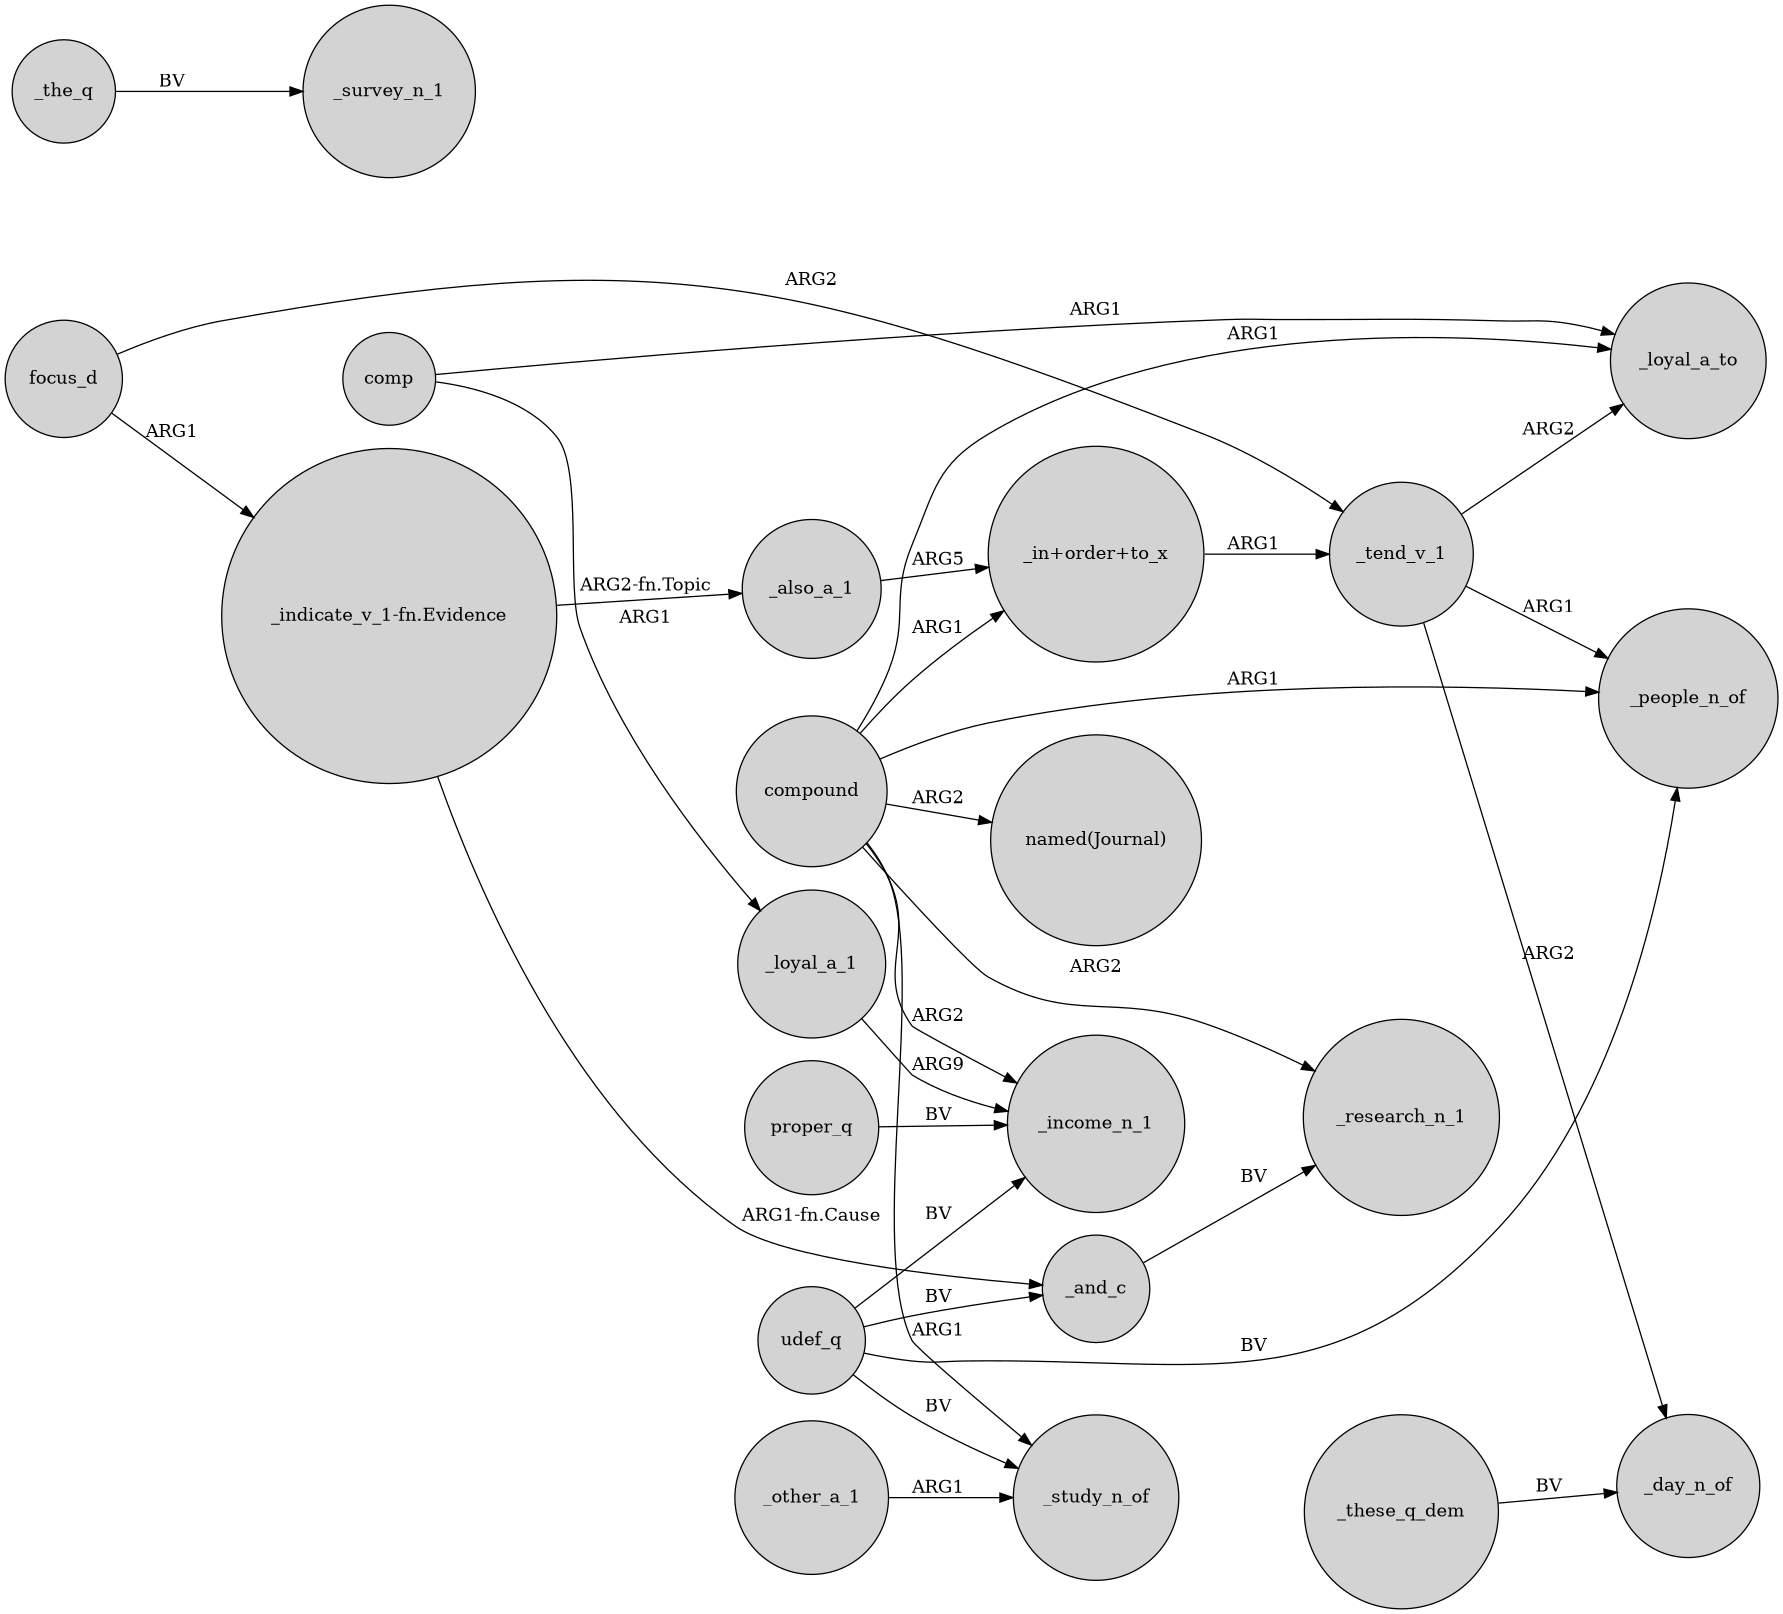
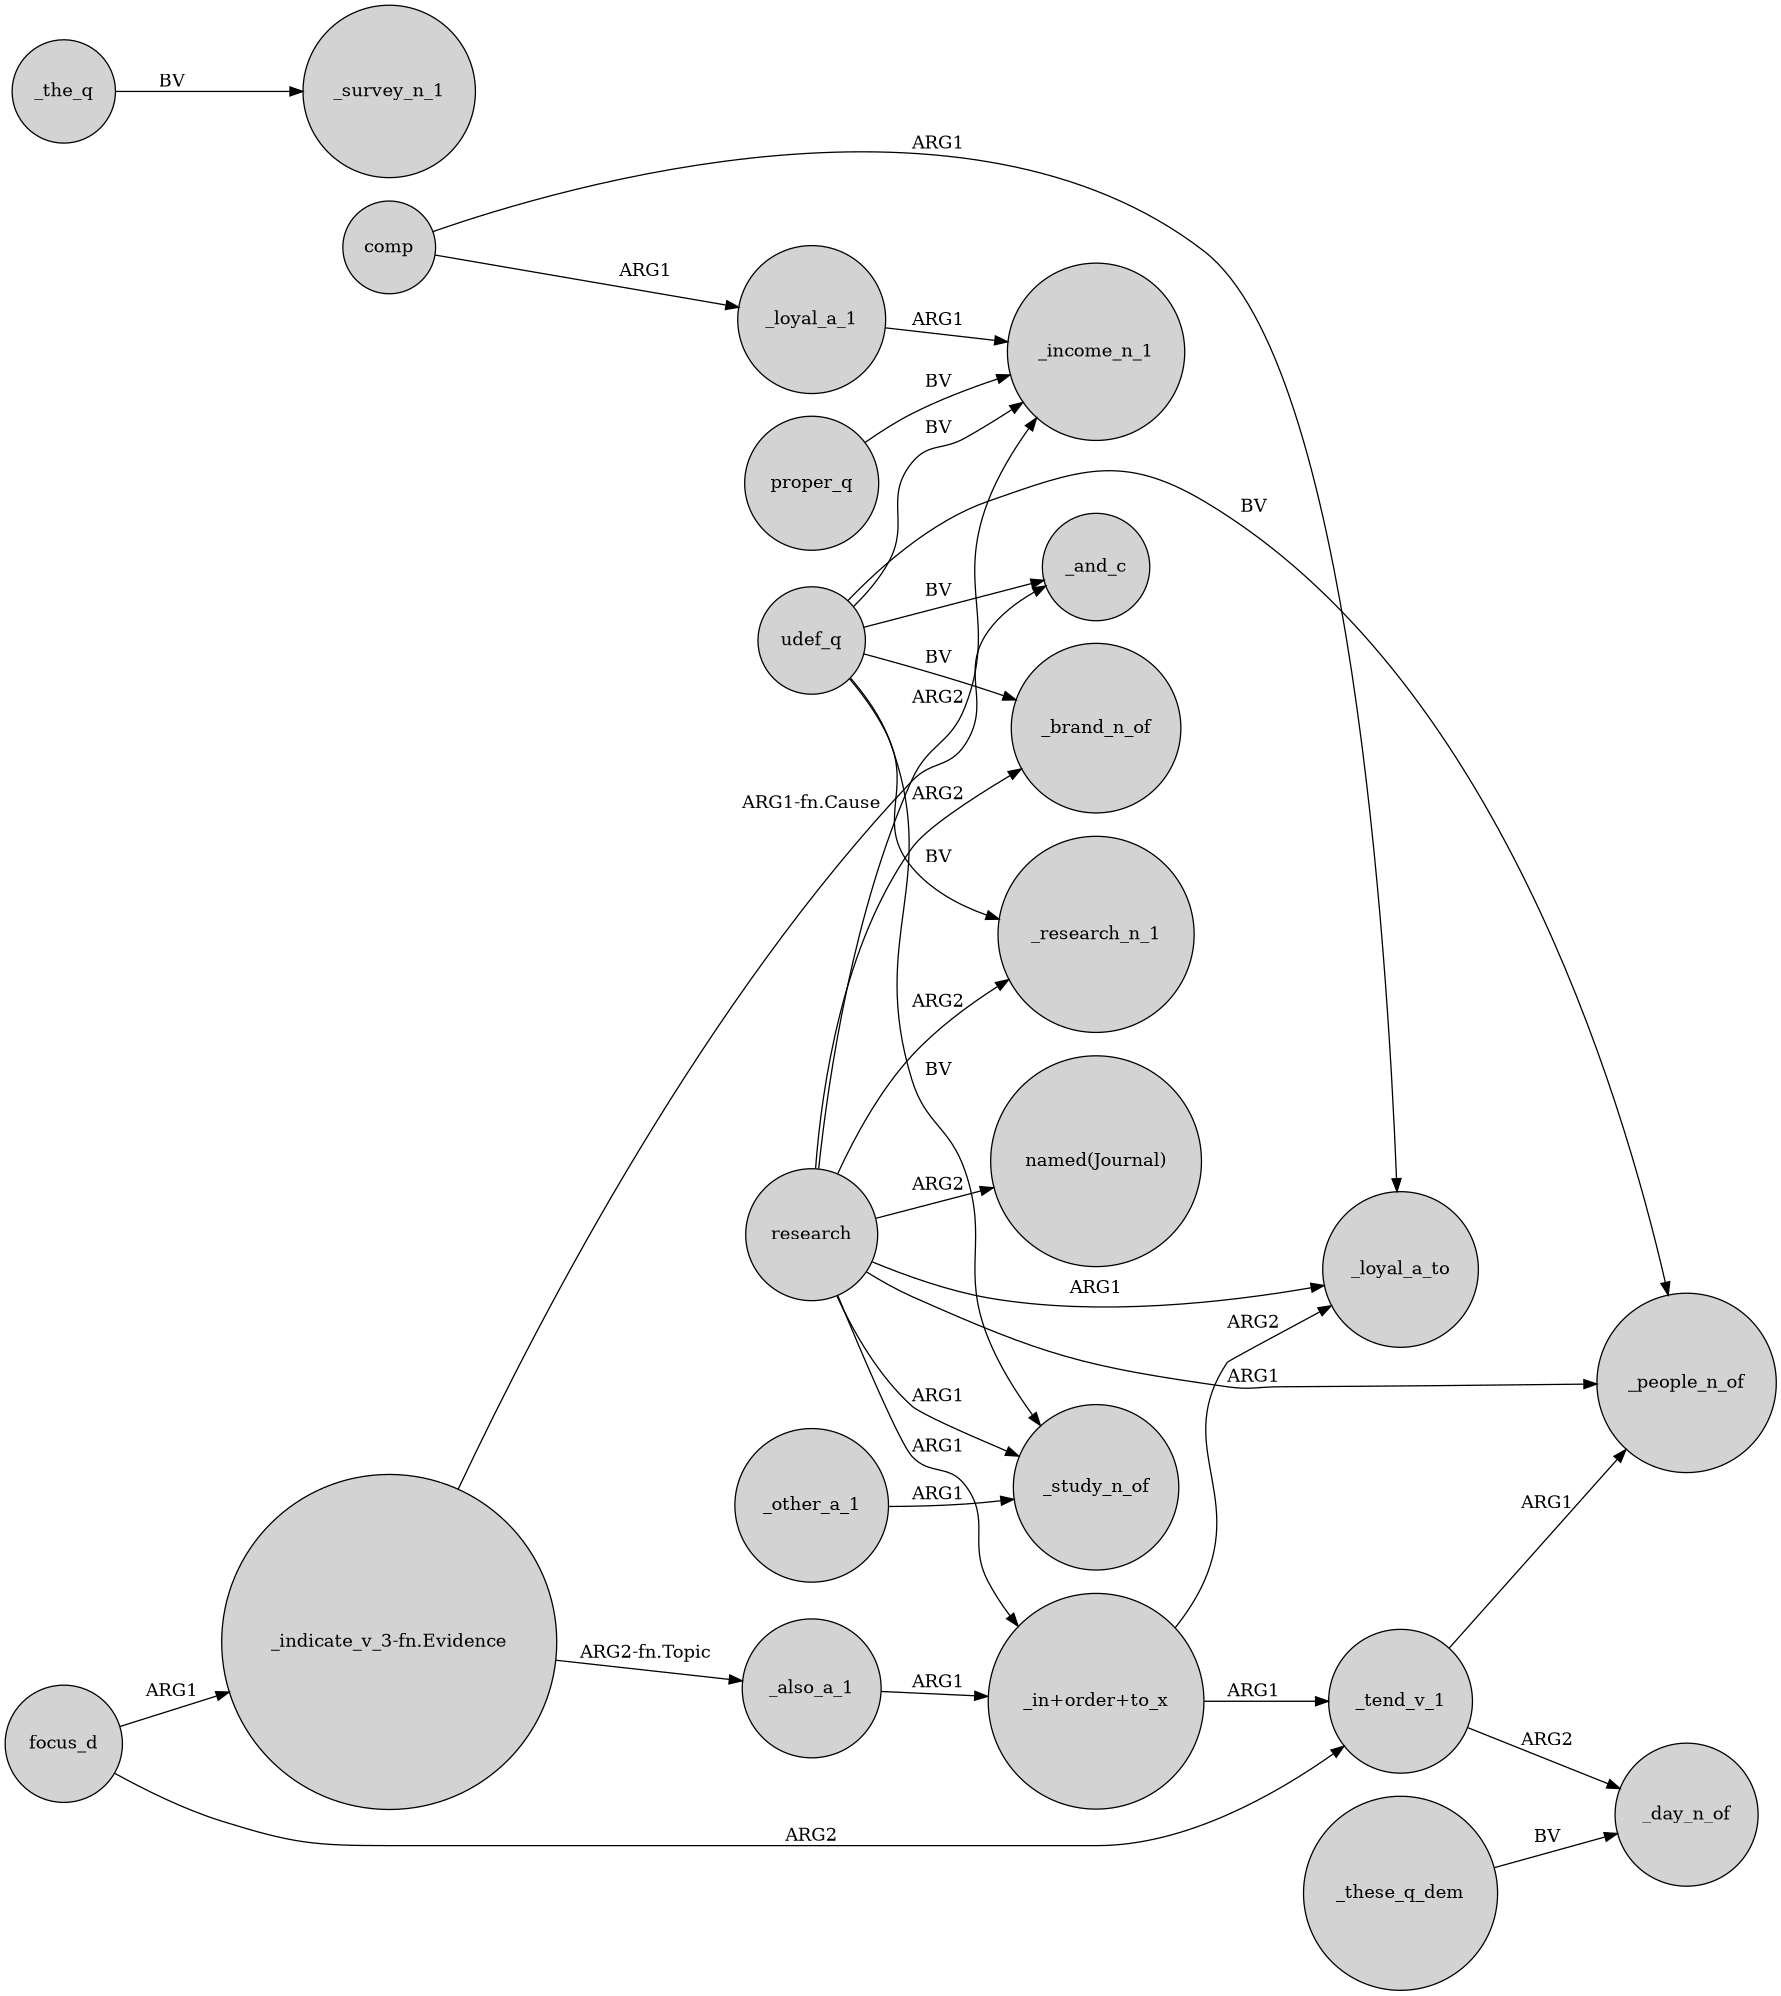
(1537, 463) -> (1207, 1446)
(938, 560) -> (938, 1683)
(389, 616) -> (389, 1642)
none -> (1096, 728)
(812, 791) -> (812, 1235)
(938, 1065) -> (938, 320)
(1224, 1217) -> (898, 842)
